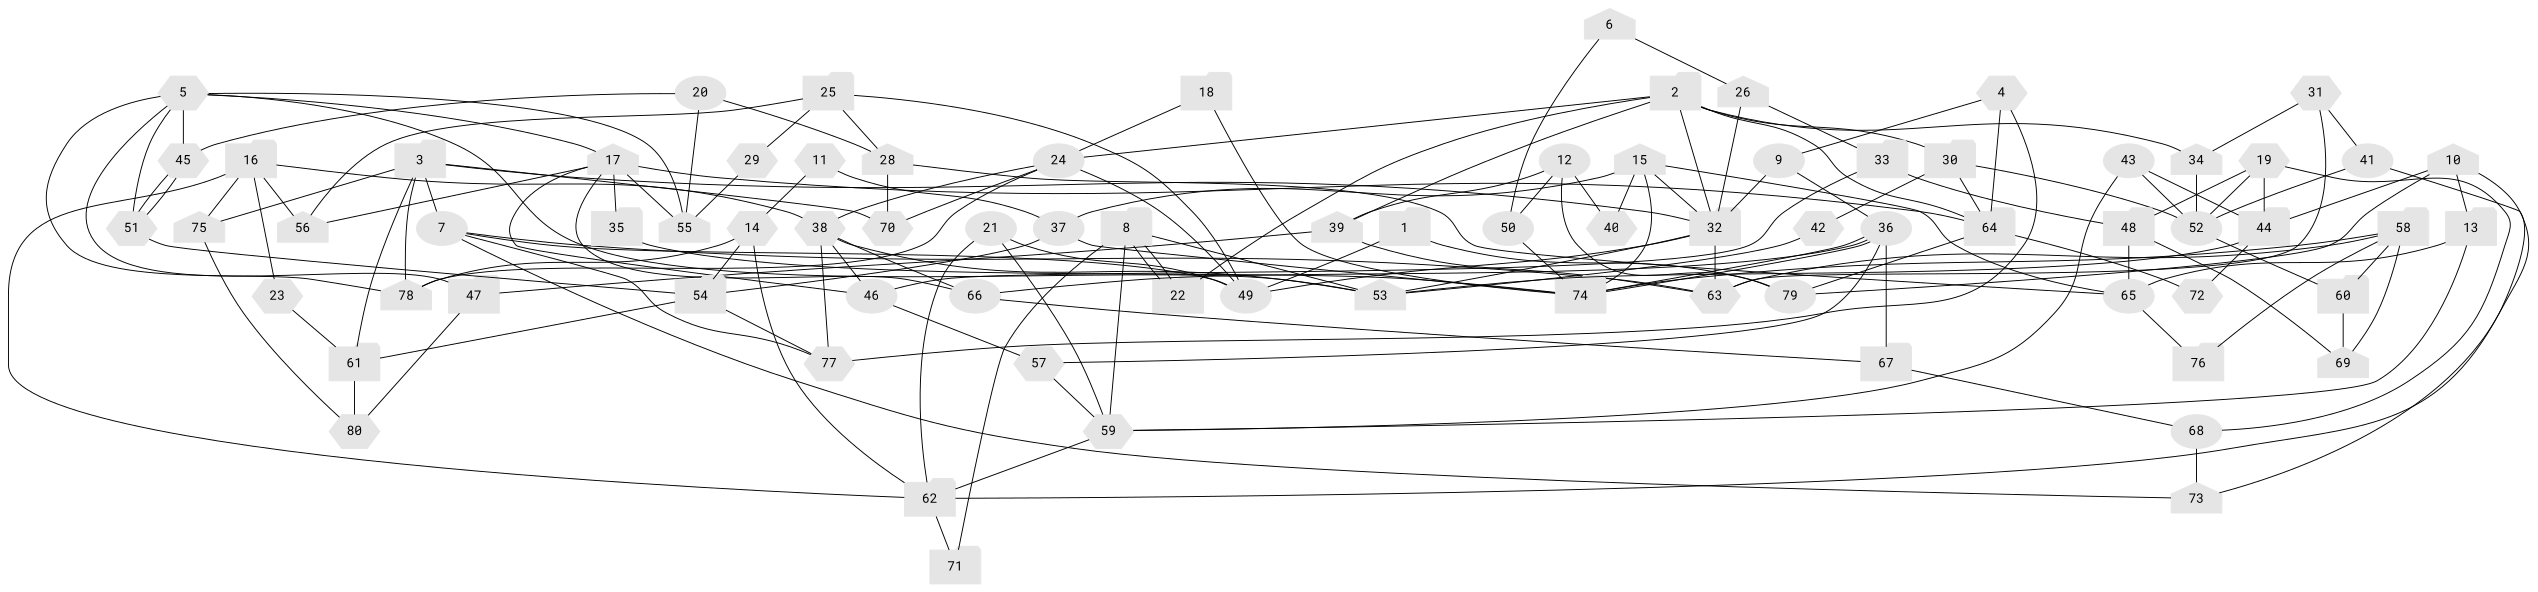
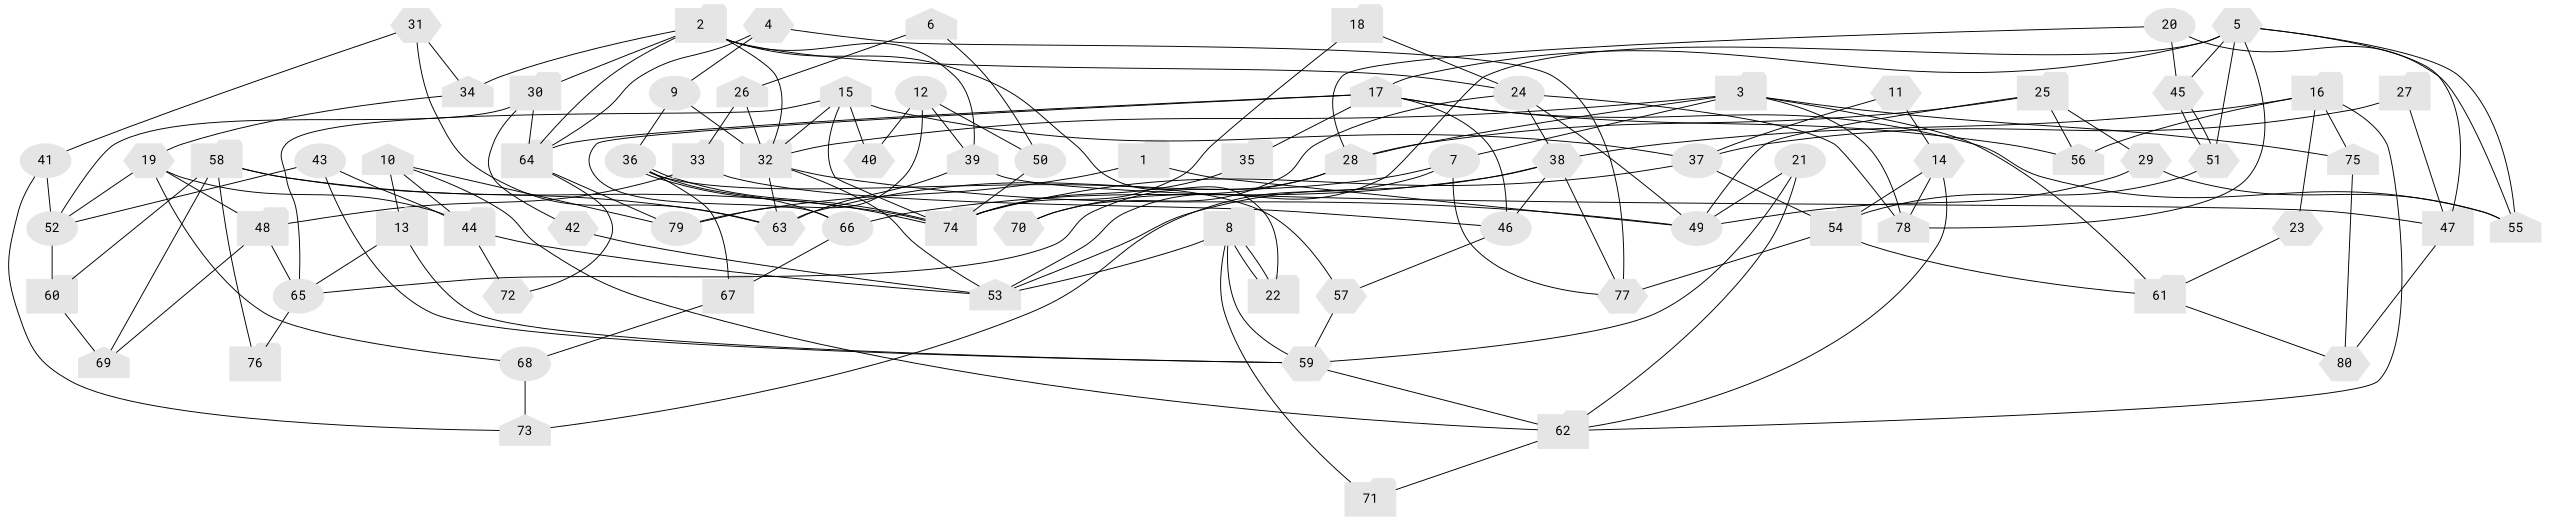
none -> (2405, 93)
(2196, 188) -> (310, 114)
(765, 200) -> (1544, 122)
(847, 254) -> (1926, 203)
